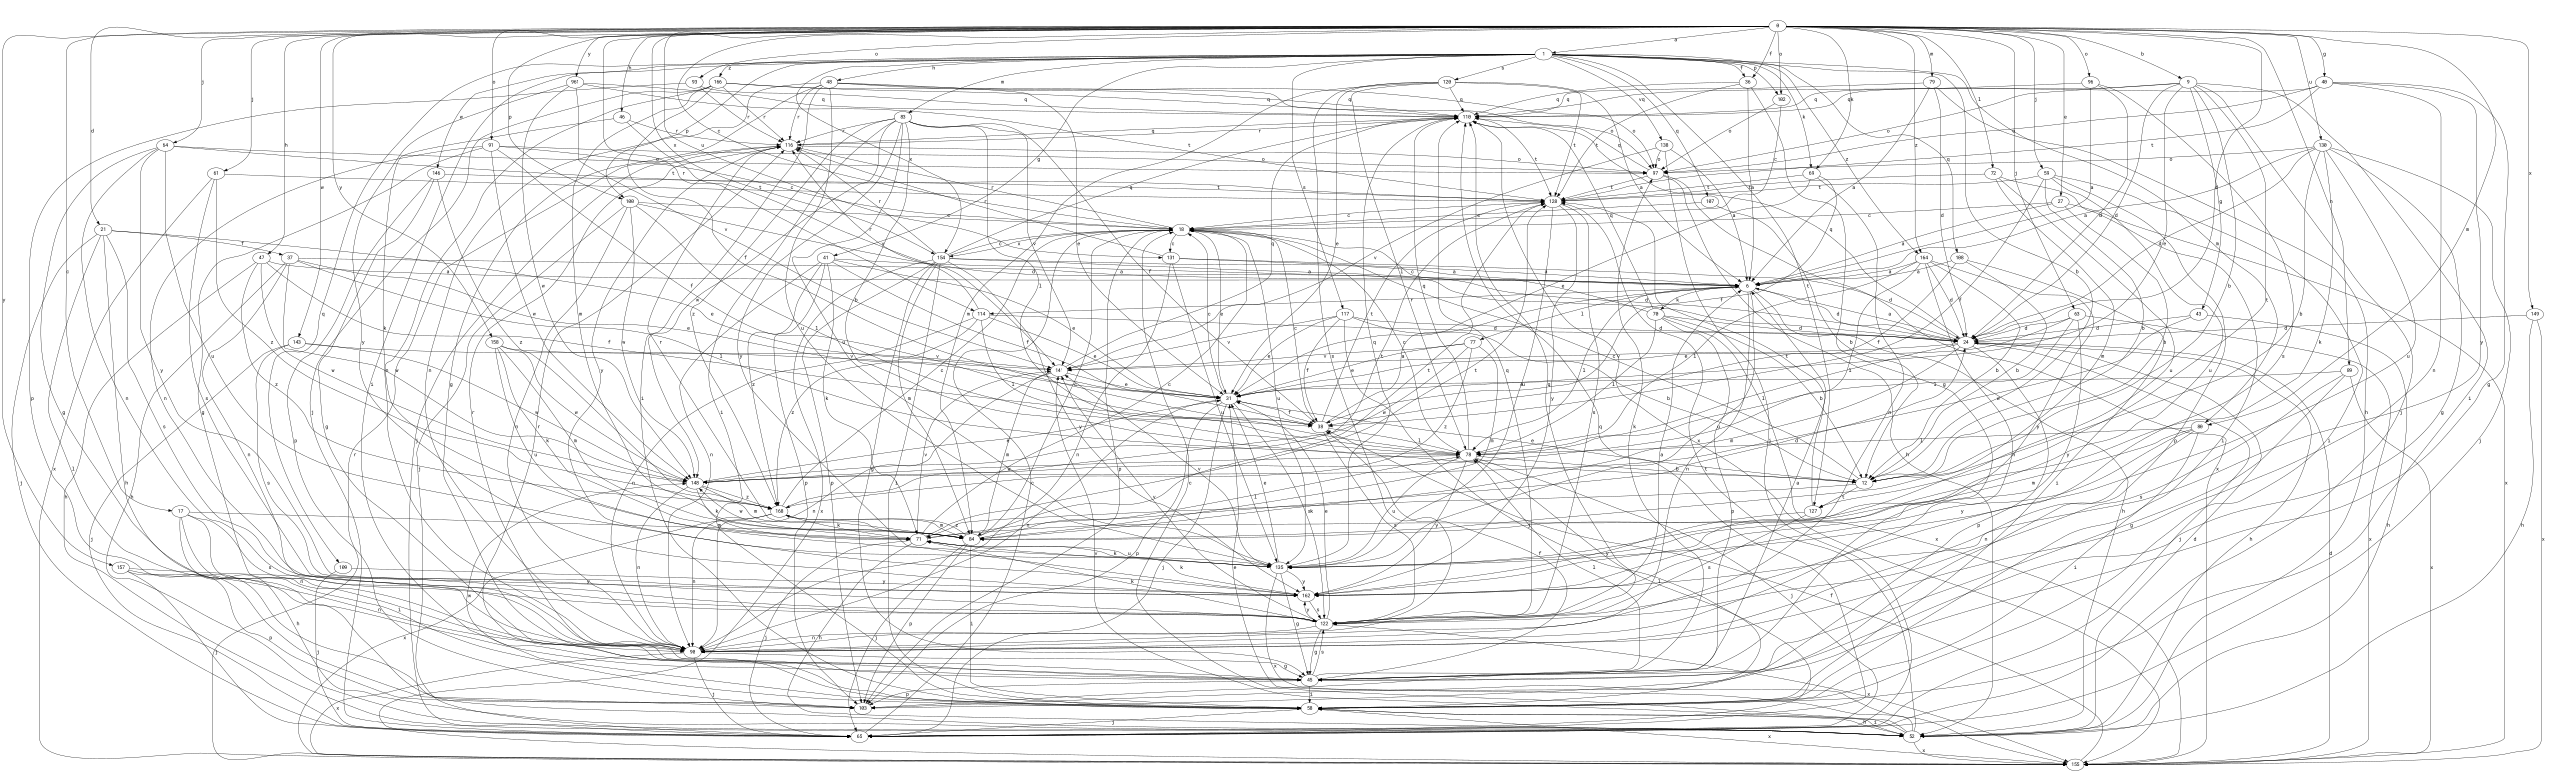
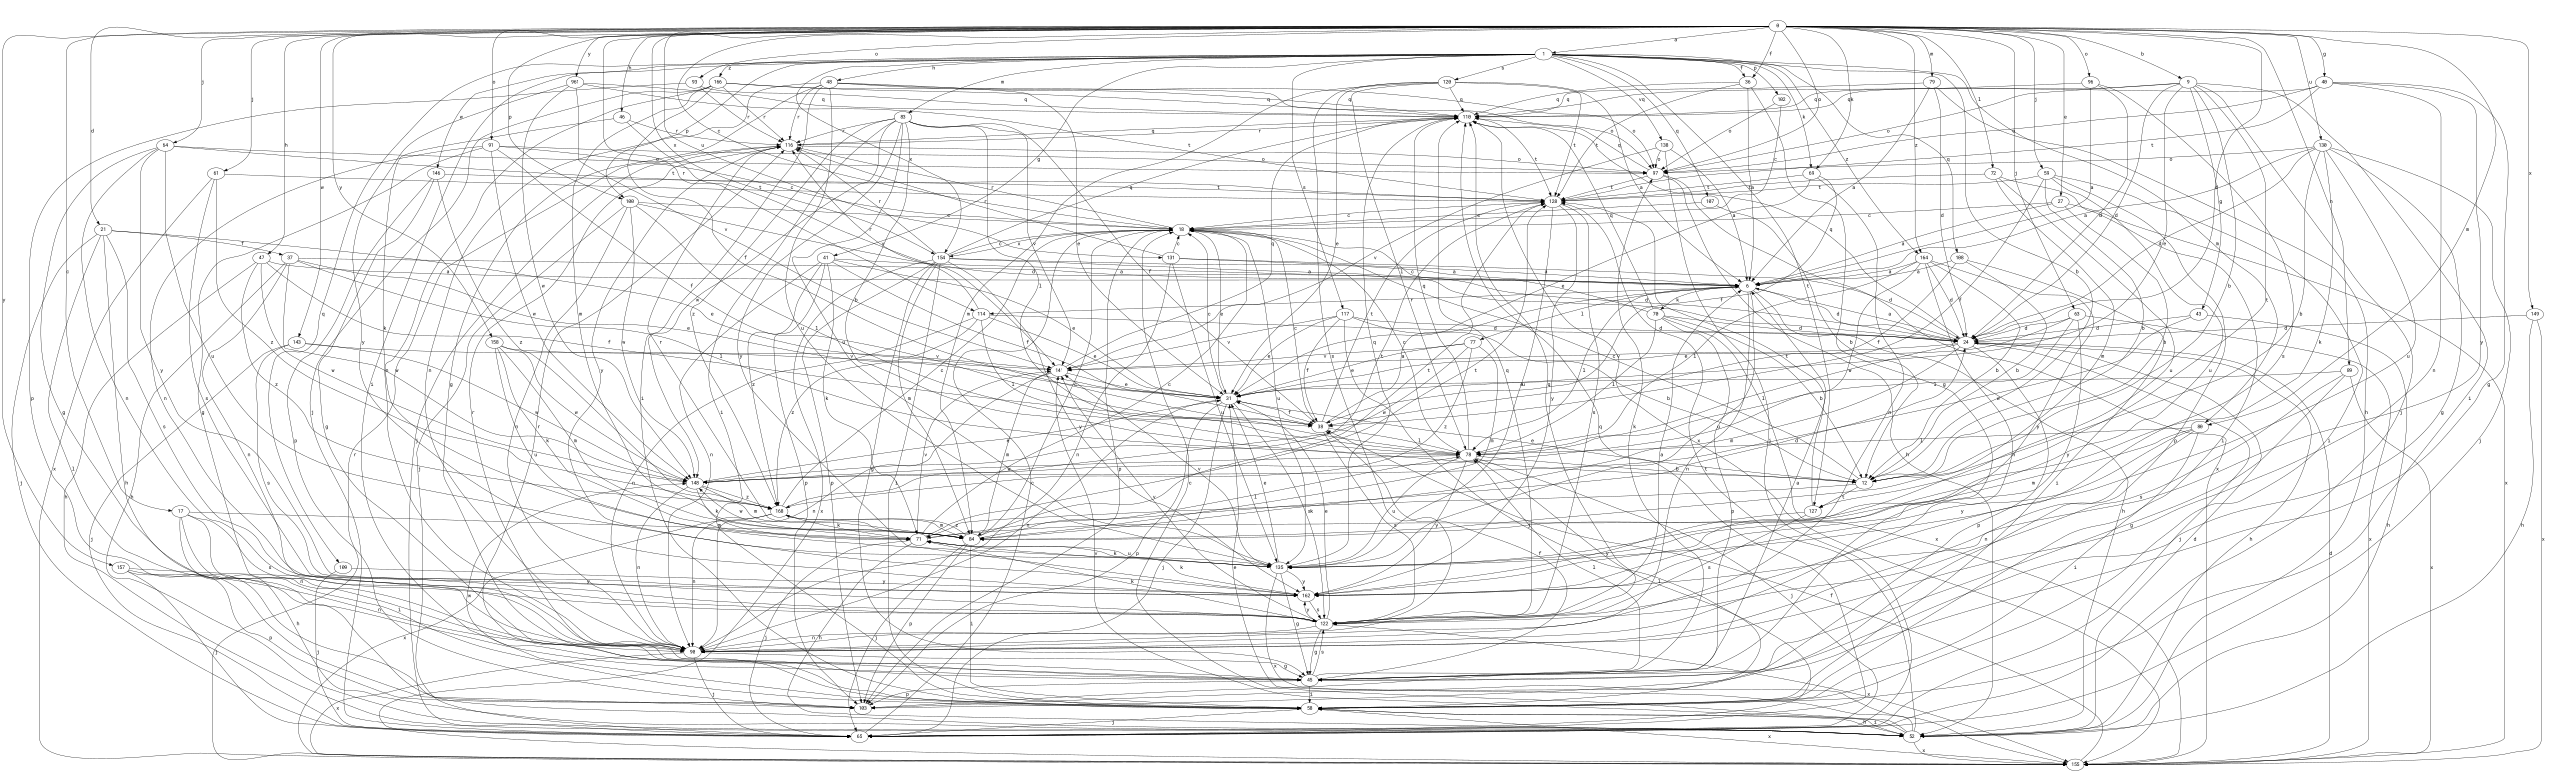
(1779, 60) -> (1788, 133)
(1172, 241) -> (1175, 246)
(1850, 371) -> (1850, 371)
